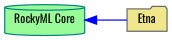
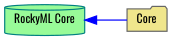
(147, 20) -> (147, 20)
